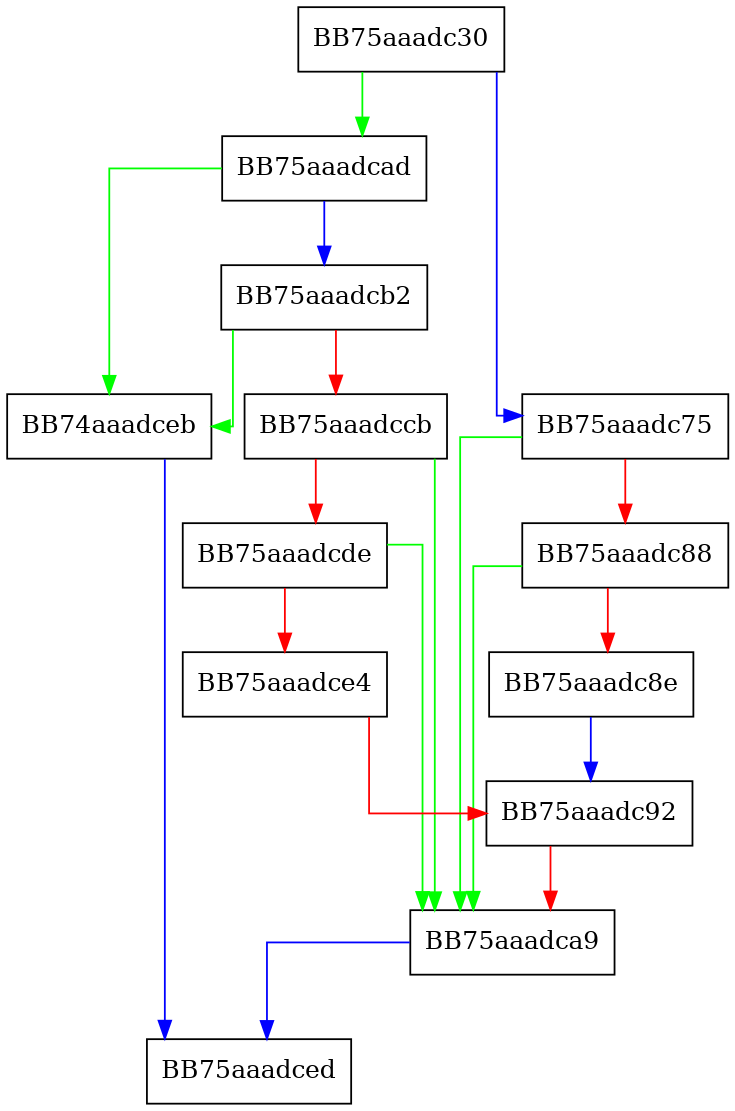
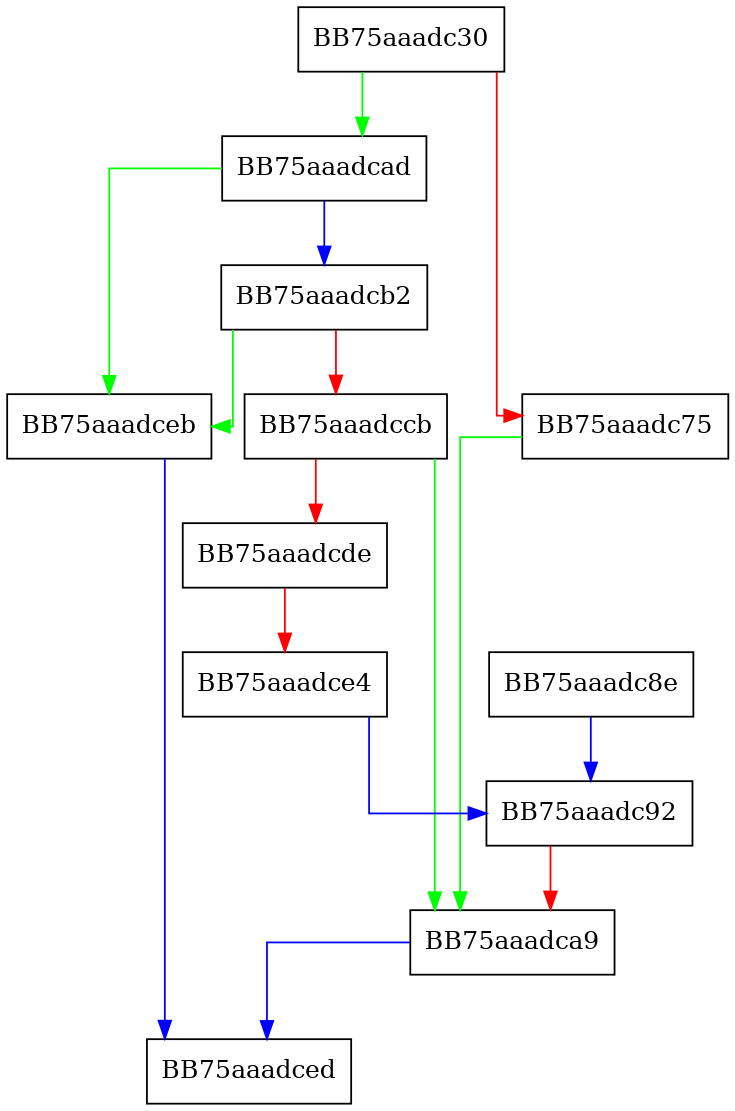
(497, 248) -> (497, 248)
(109, 426) -> (109, 426)
(625, 555) -> none
(423, 701) -> none
(371, 813) -> (371, 813)
